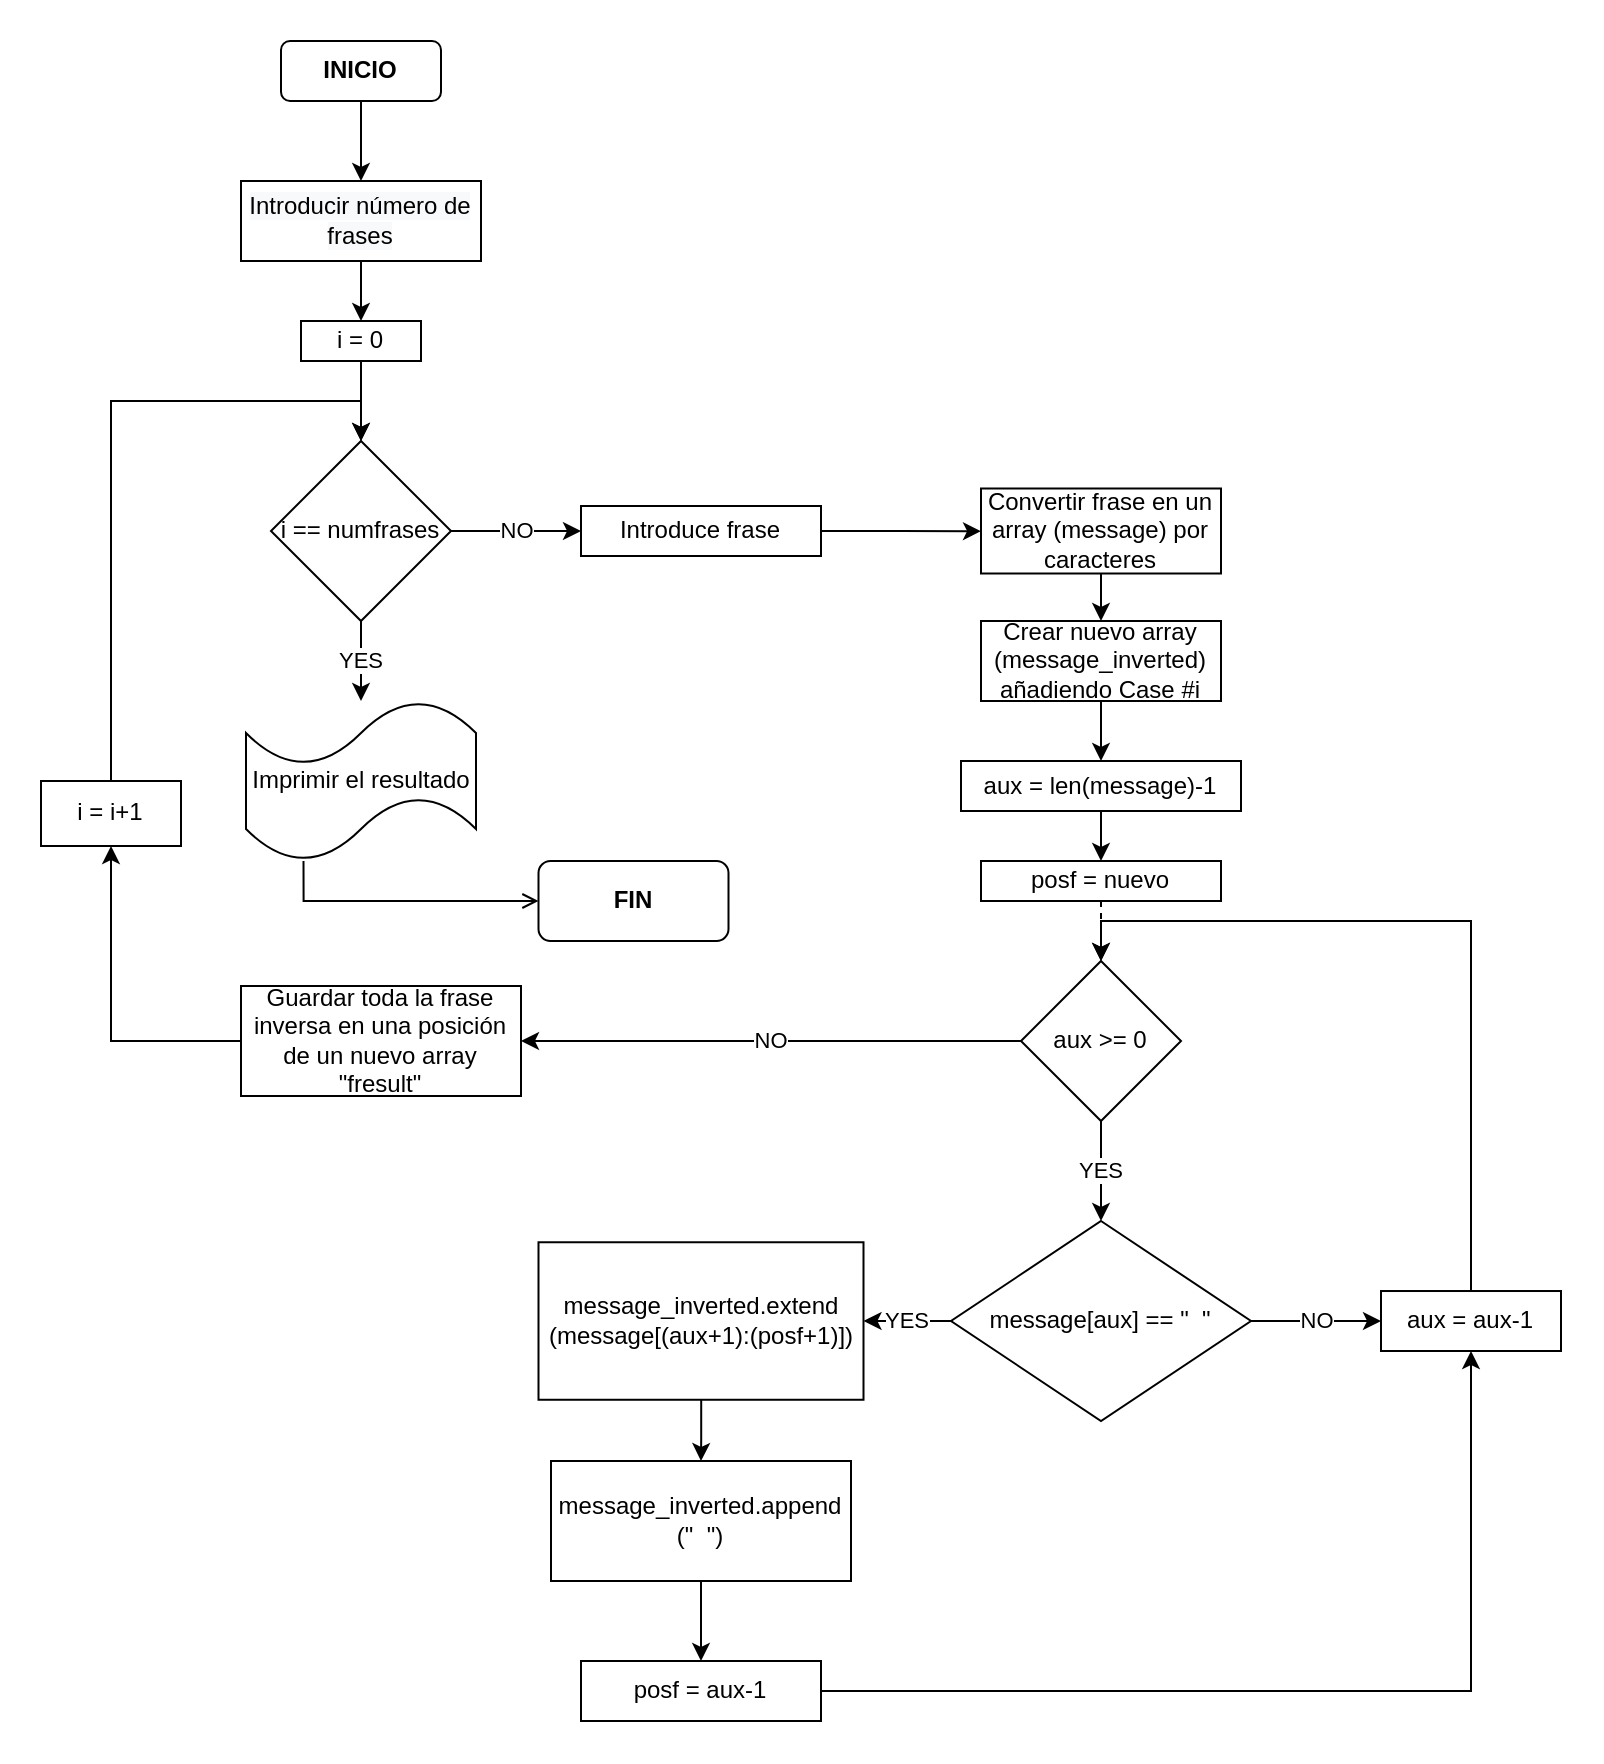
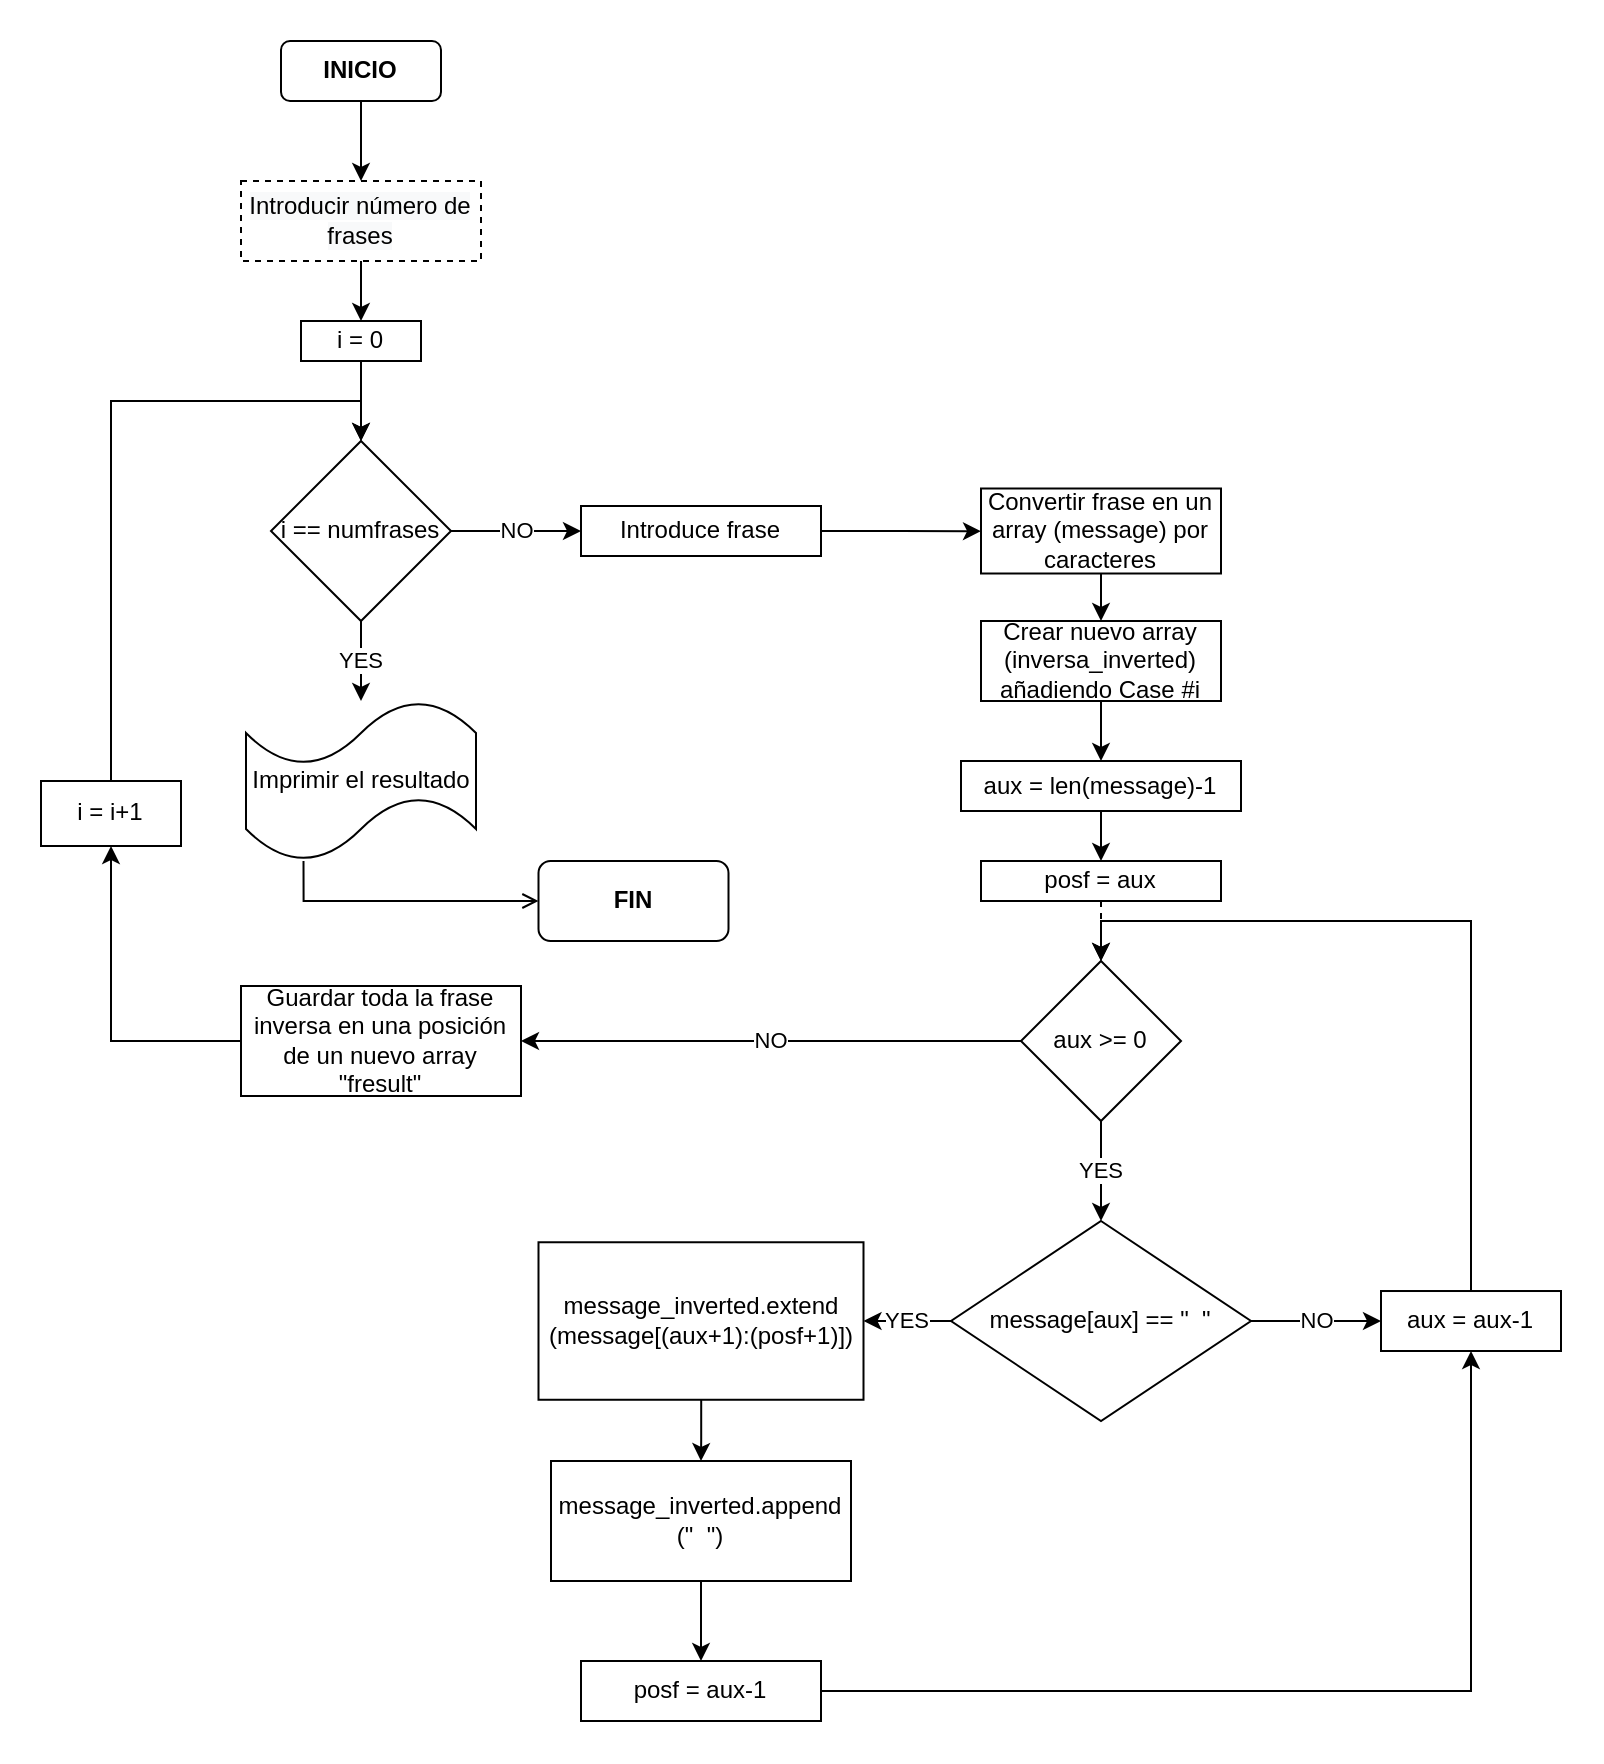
(361, 221) -> (361, 221)
(1101, 661) -> (1101, 661)
(1101, 881) -> (1101, 881)
